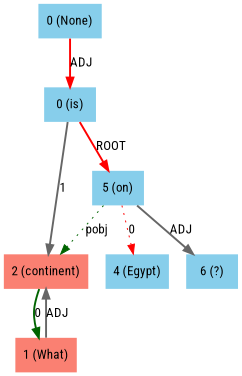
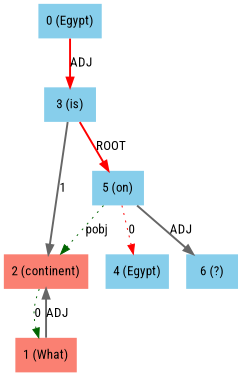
(70, 21) -> (70, 21)
(70, 105) -> (70, 105)
(34, 309) -> (34, 309)
